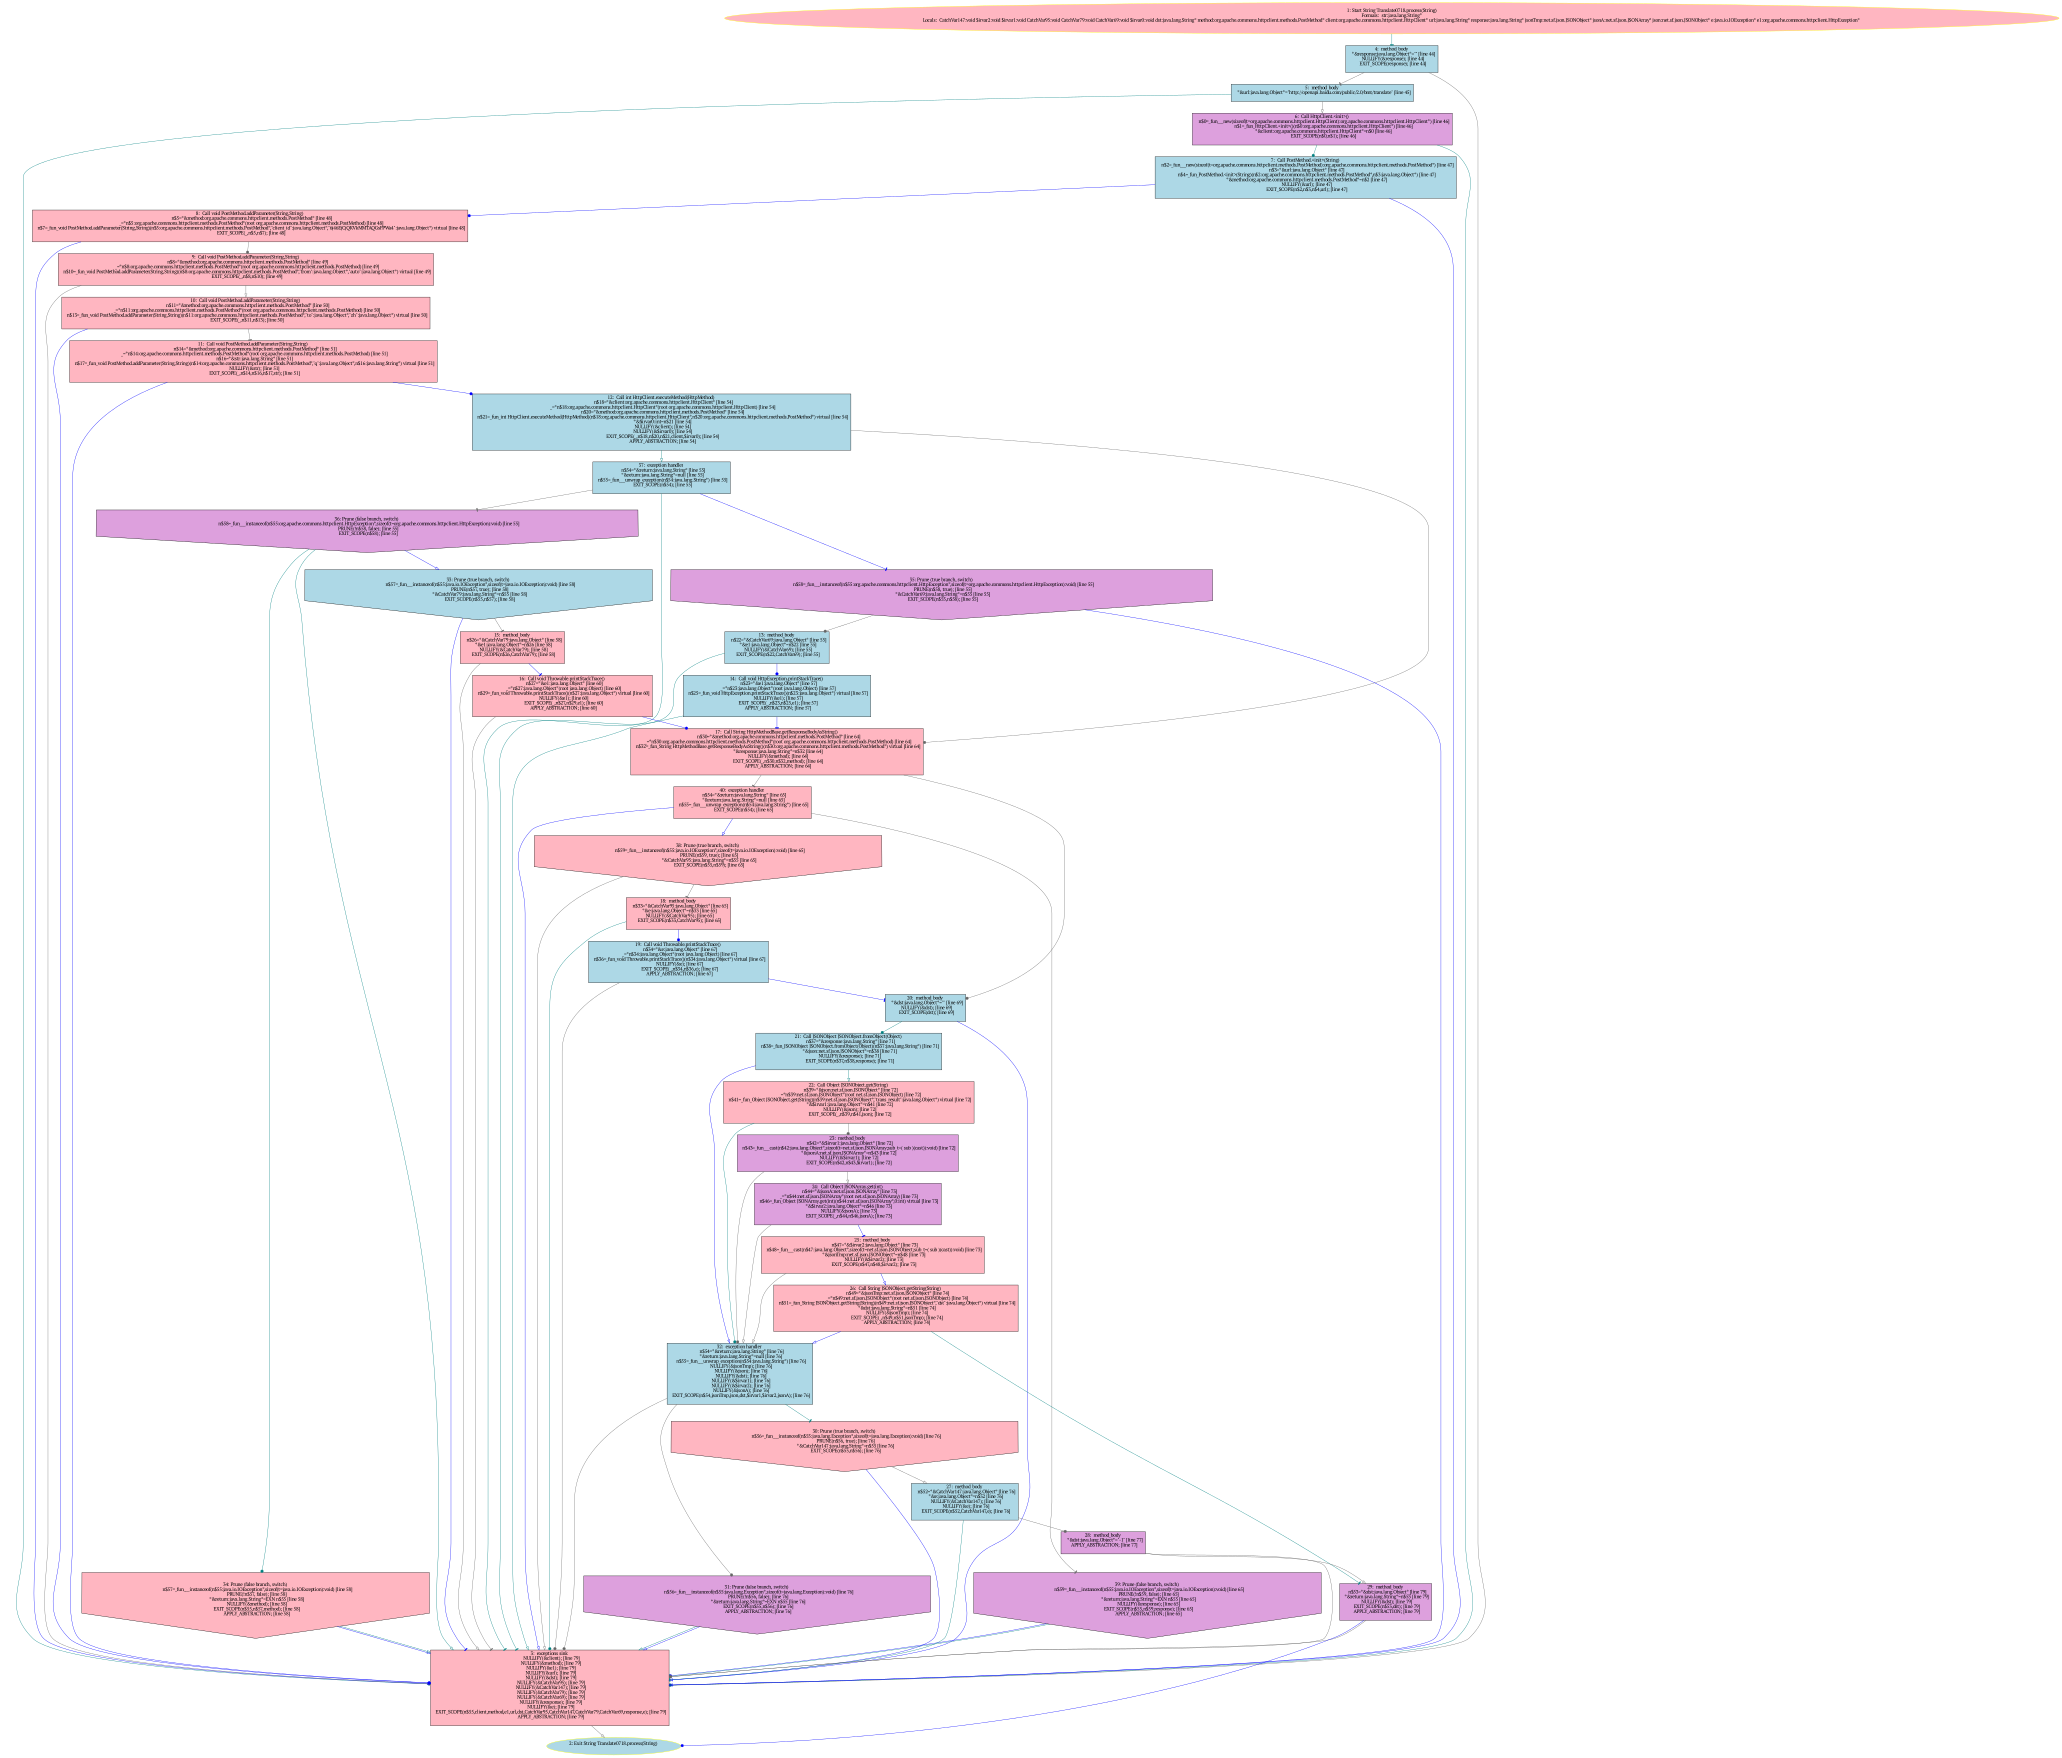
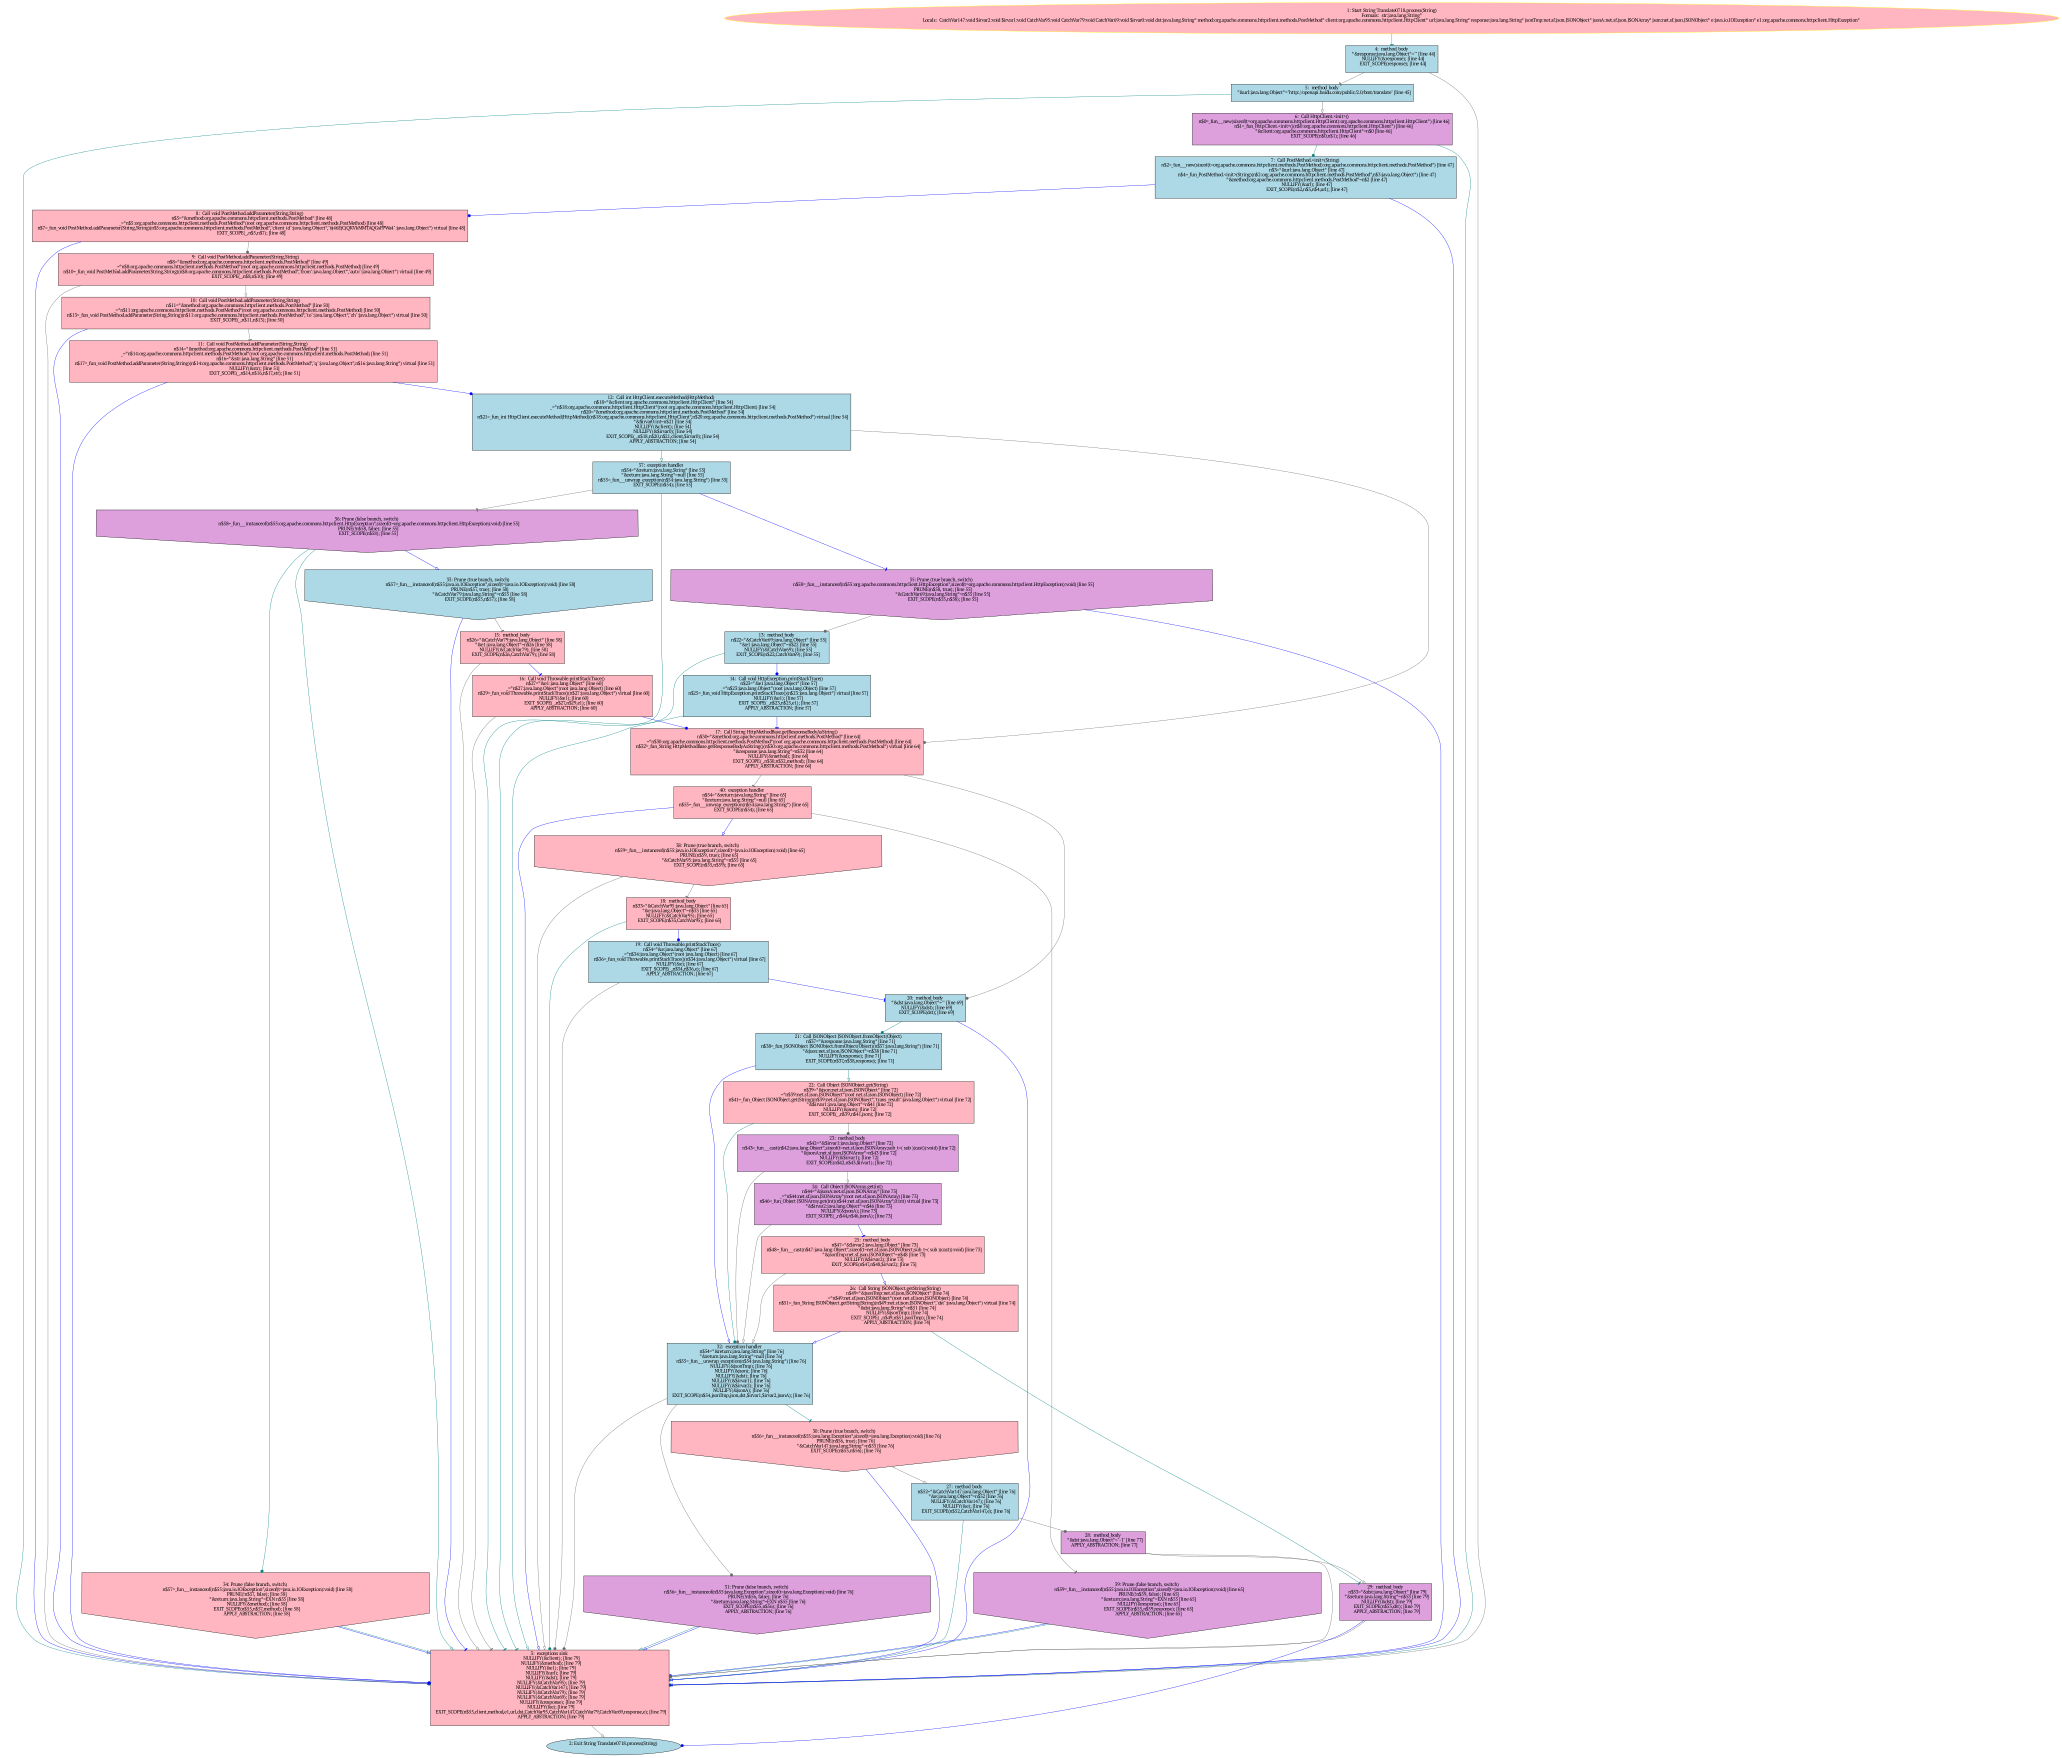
(614, 1746) -> (614, 1746)
